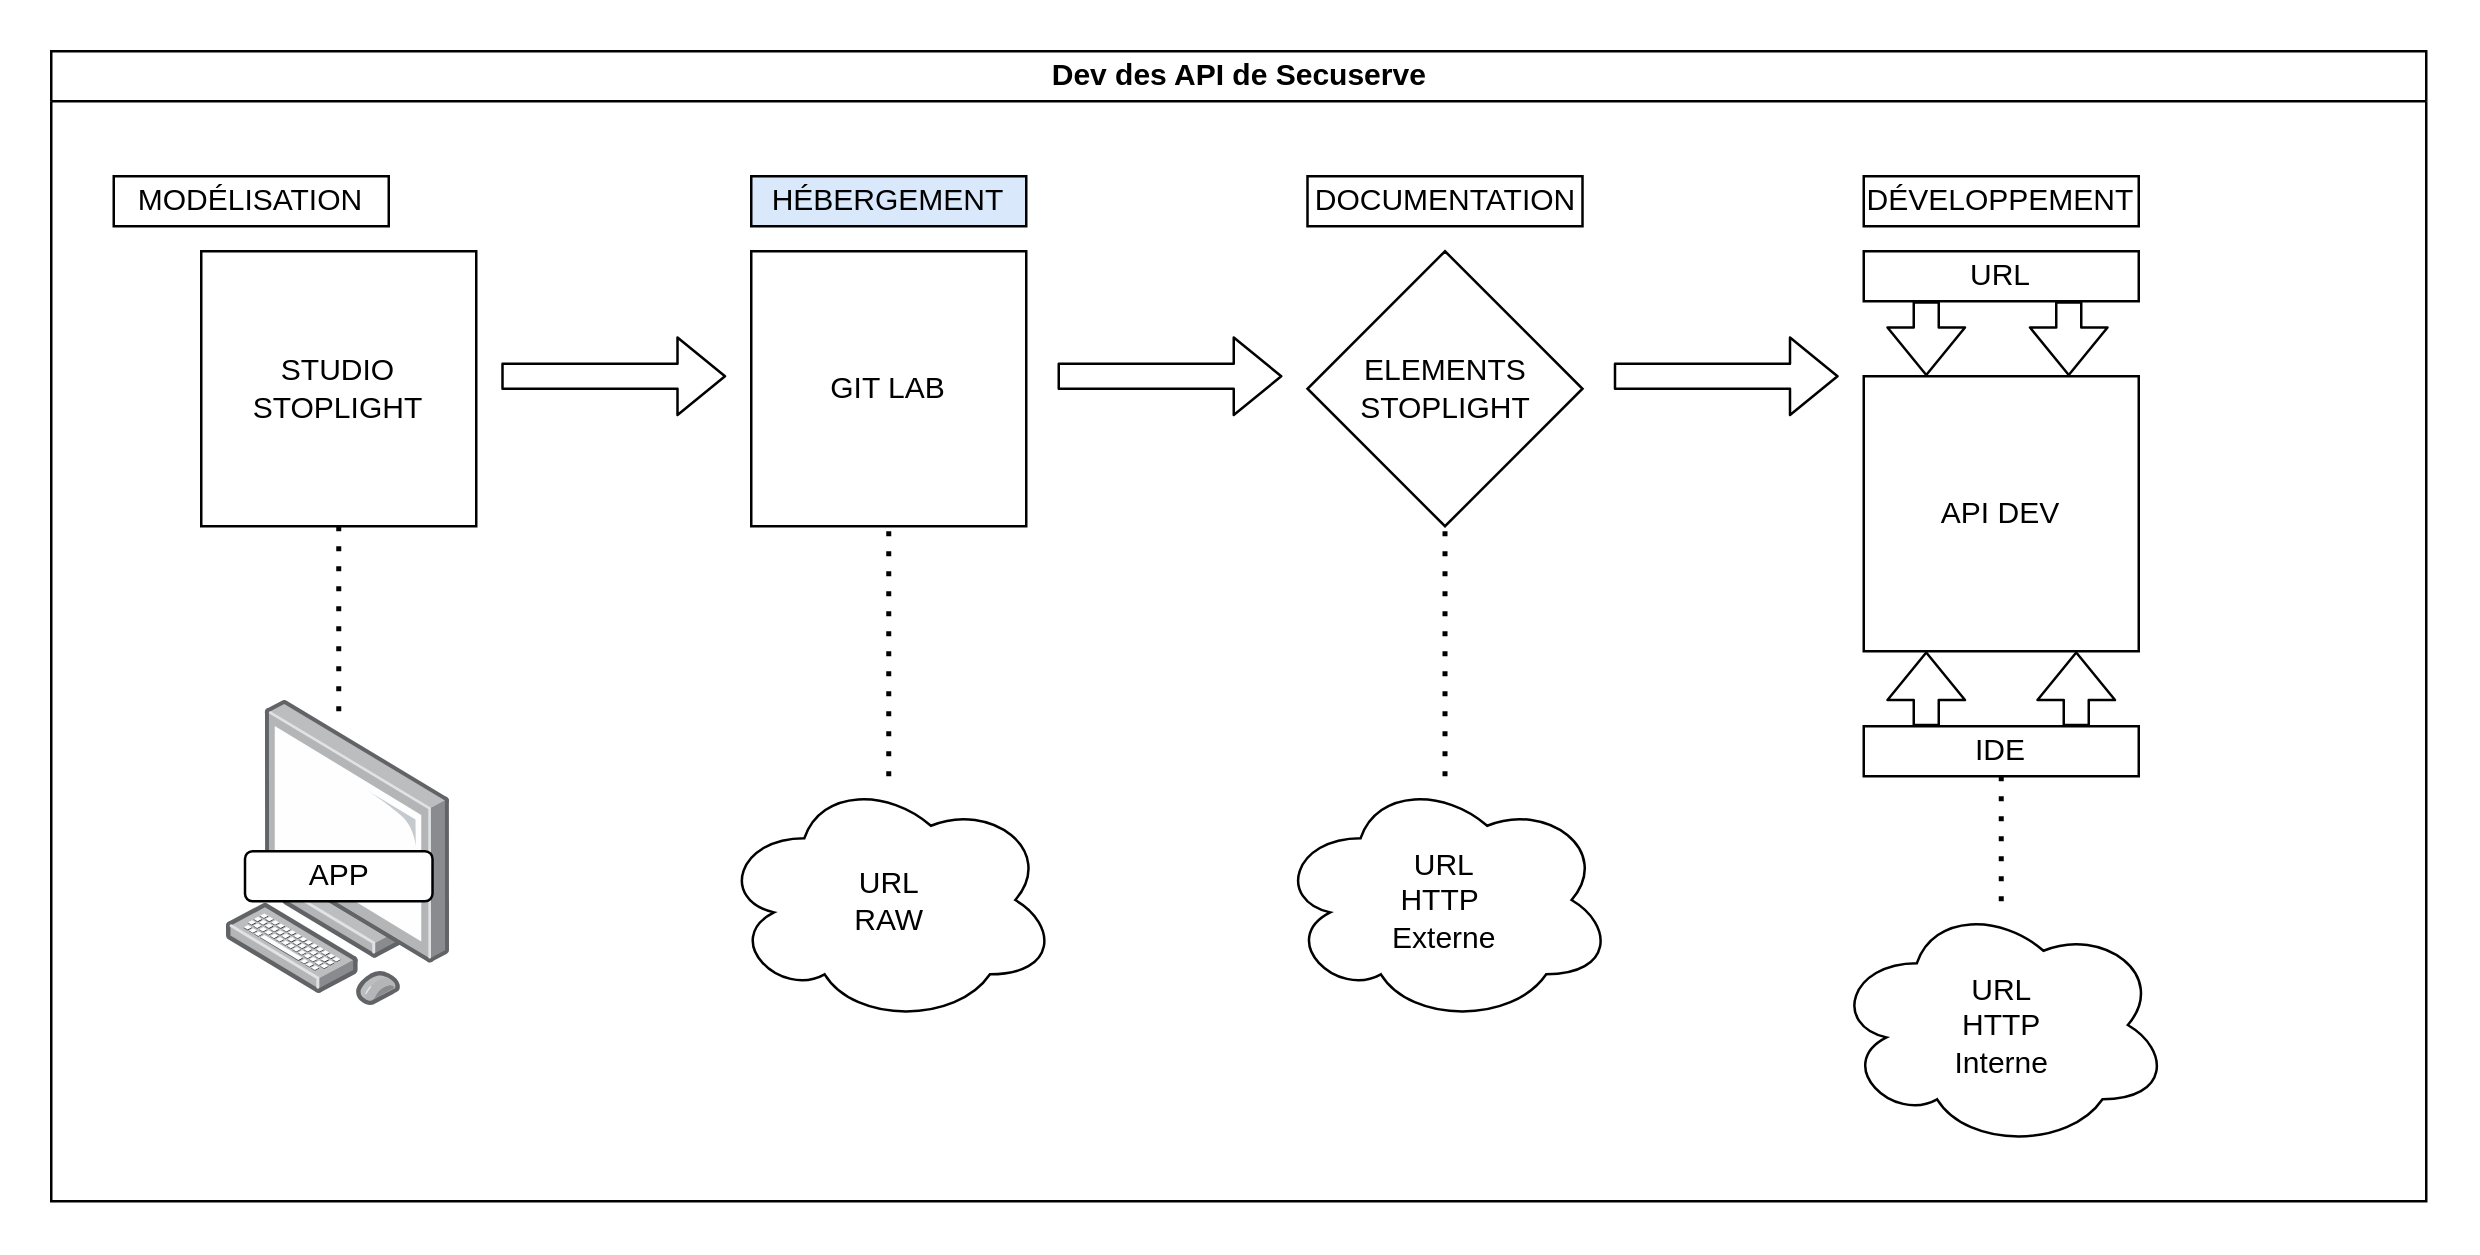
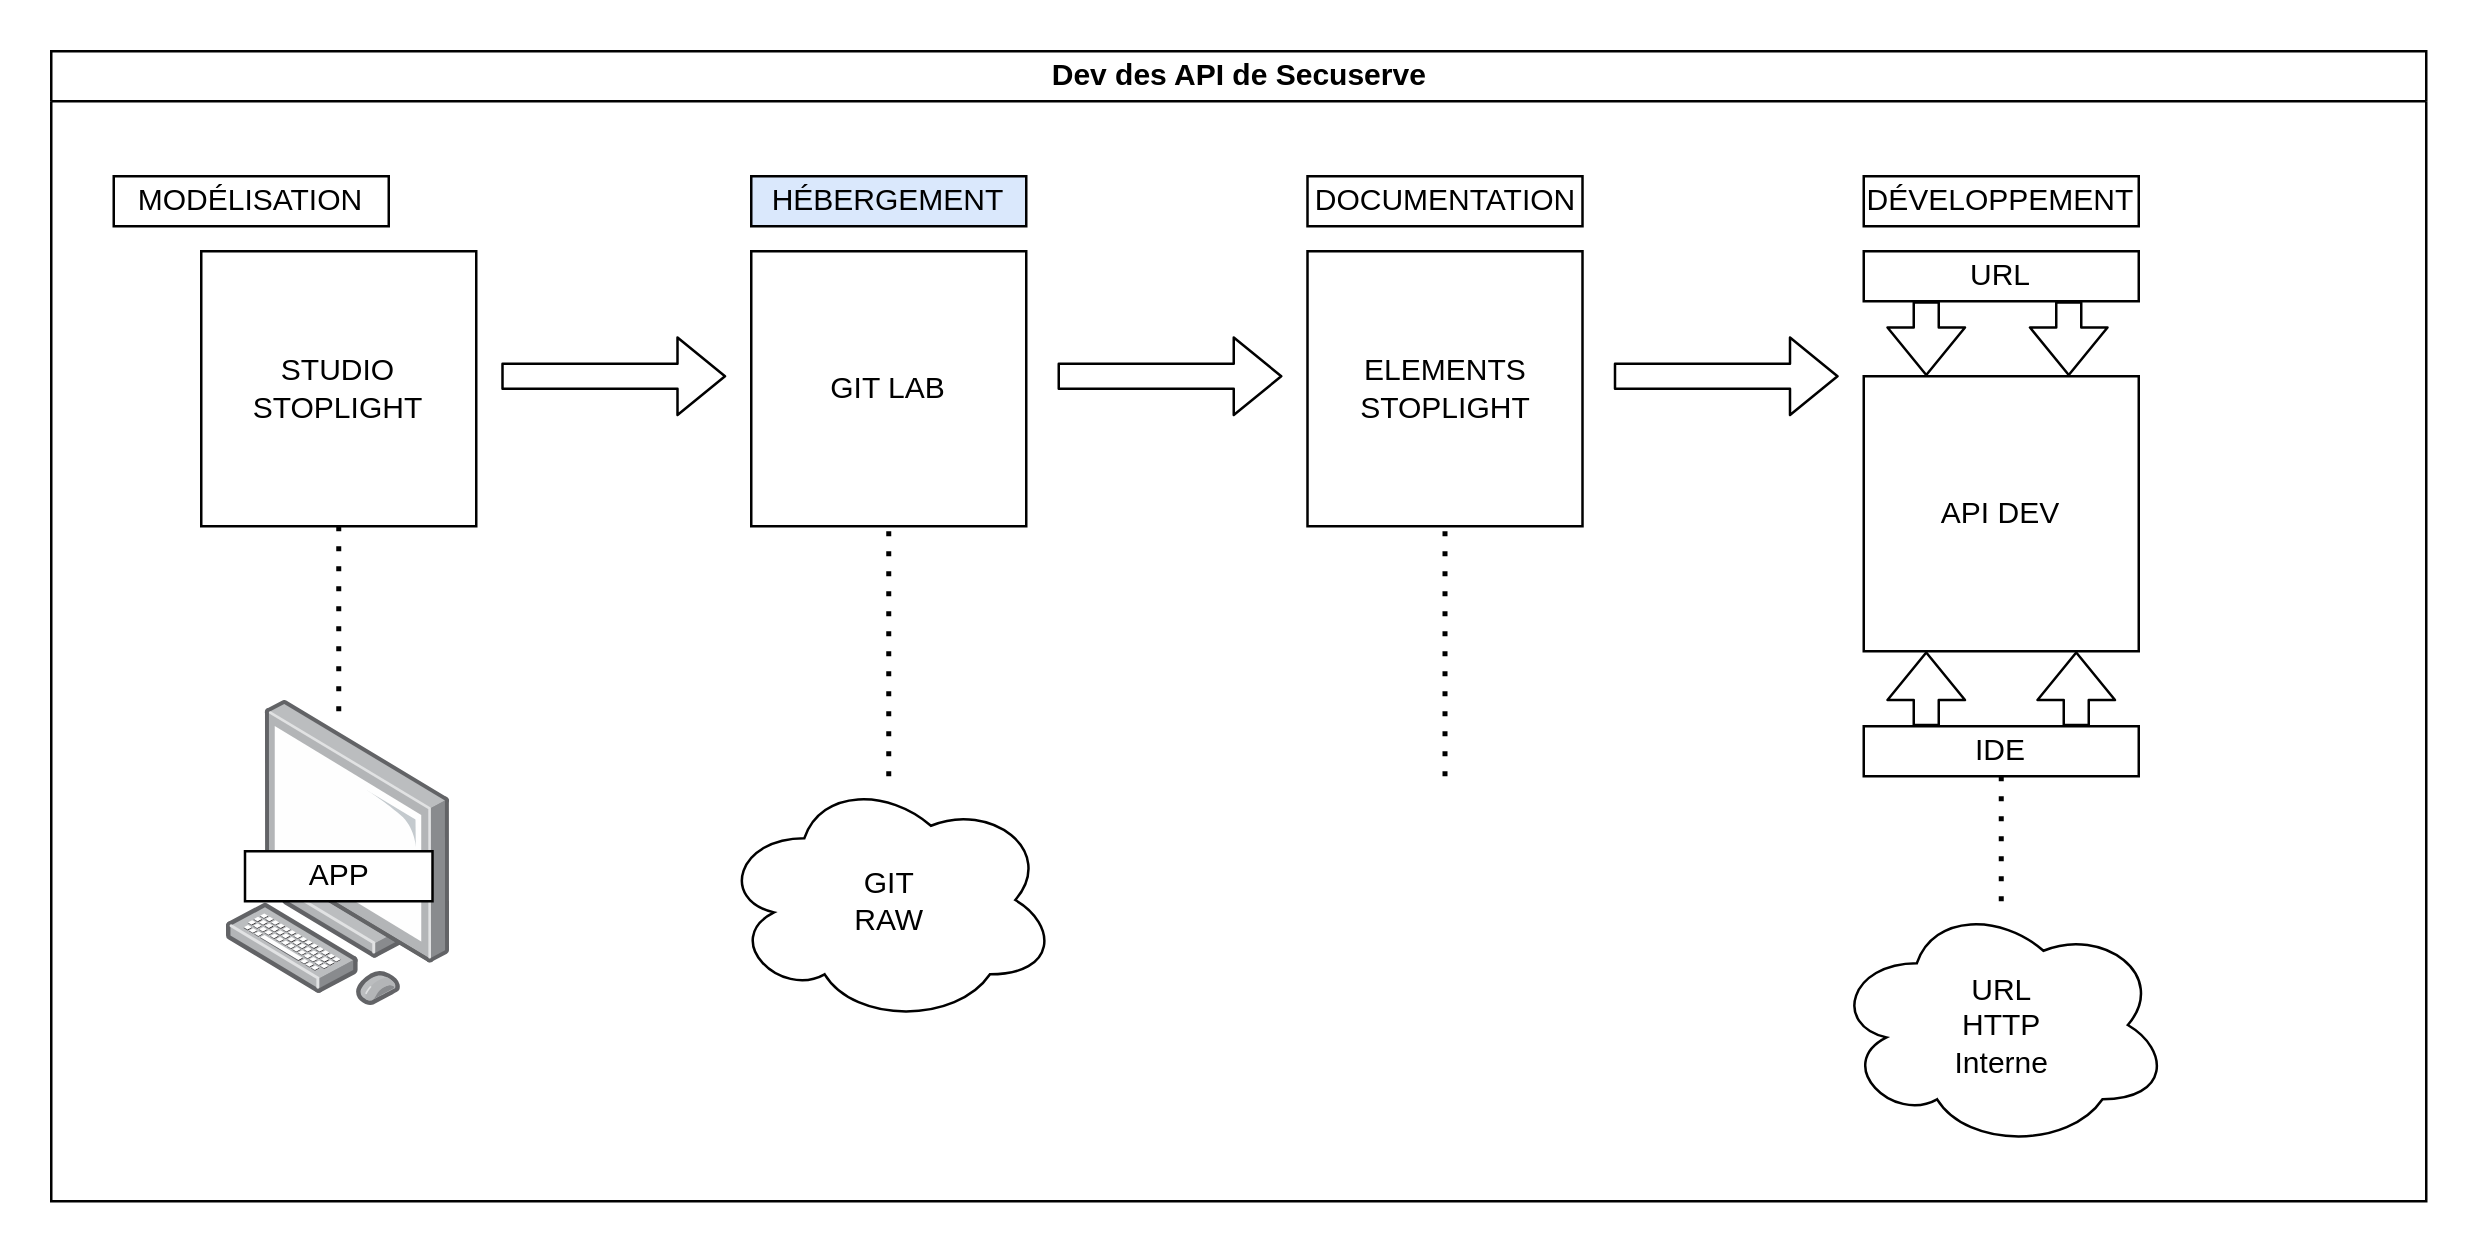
(1445, 389) -> (1445, 389)
(339, 876) -> (339, 876)
(1445, 900) -> none
(890, 901) -> (890, 901)
